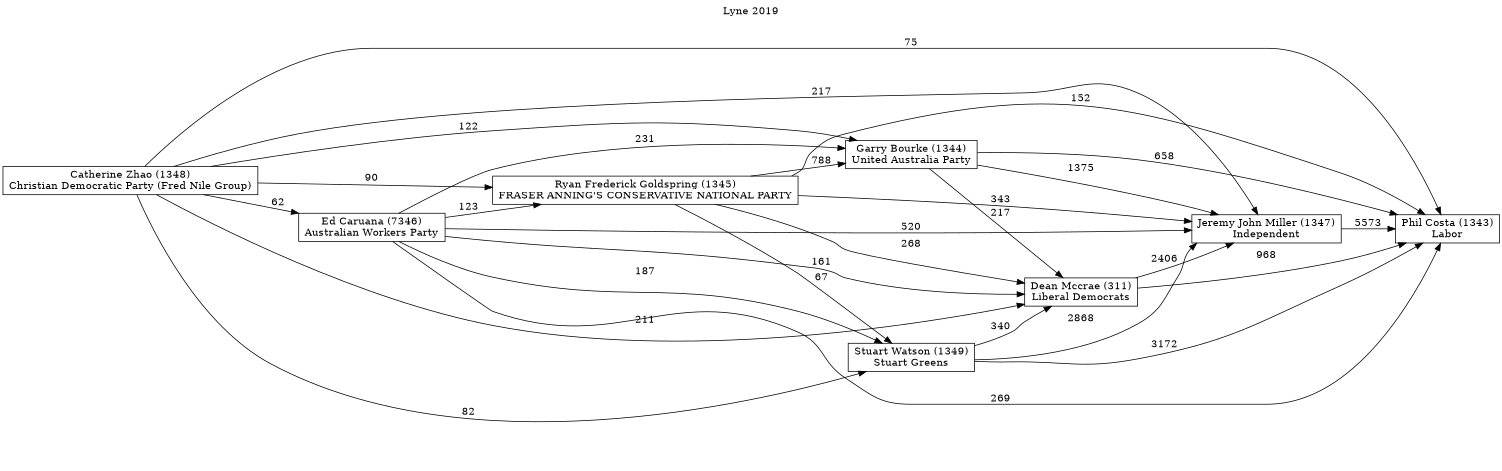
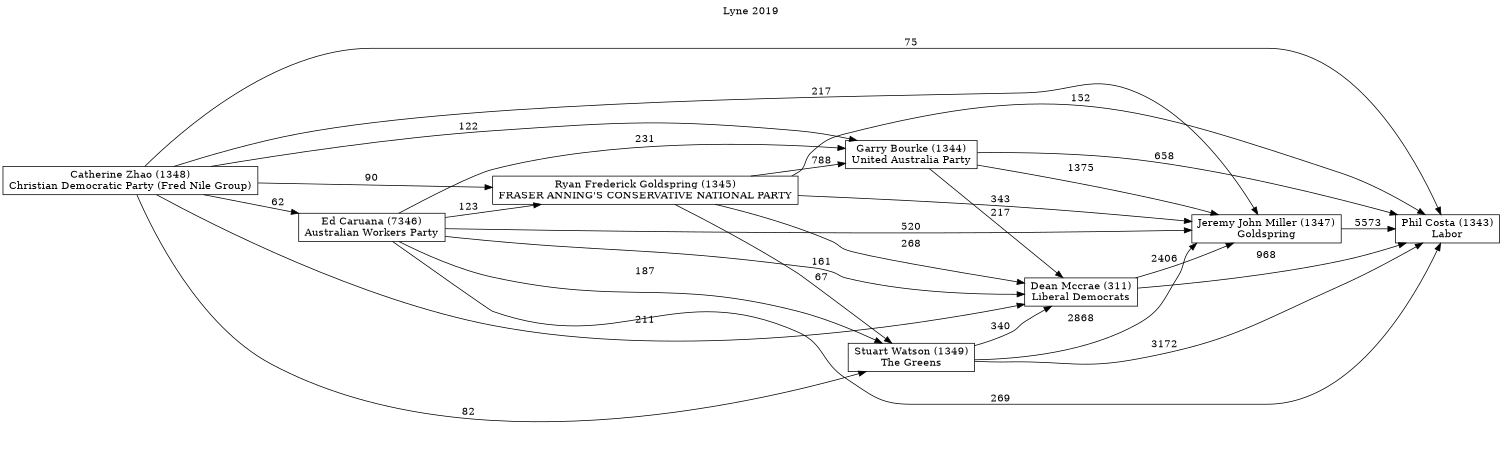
(1267, 229) -> (1267, 229)
(911, 357) -> (911, 357)
